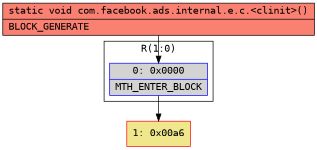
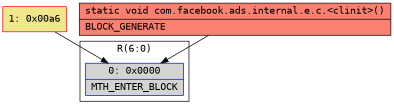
(159, 49) -> (134, 49)
(159, 106) -> (75, 44)
